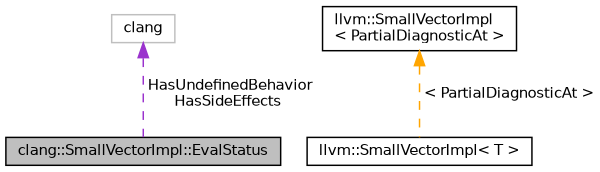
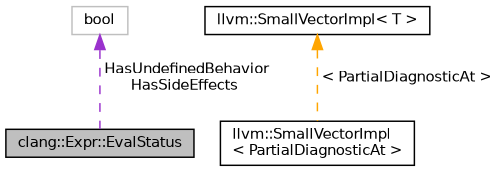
(143, 29) -> (100, 21)
(420, 102) -> (317, 85)
(143, 151) -> (100, 143)
